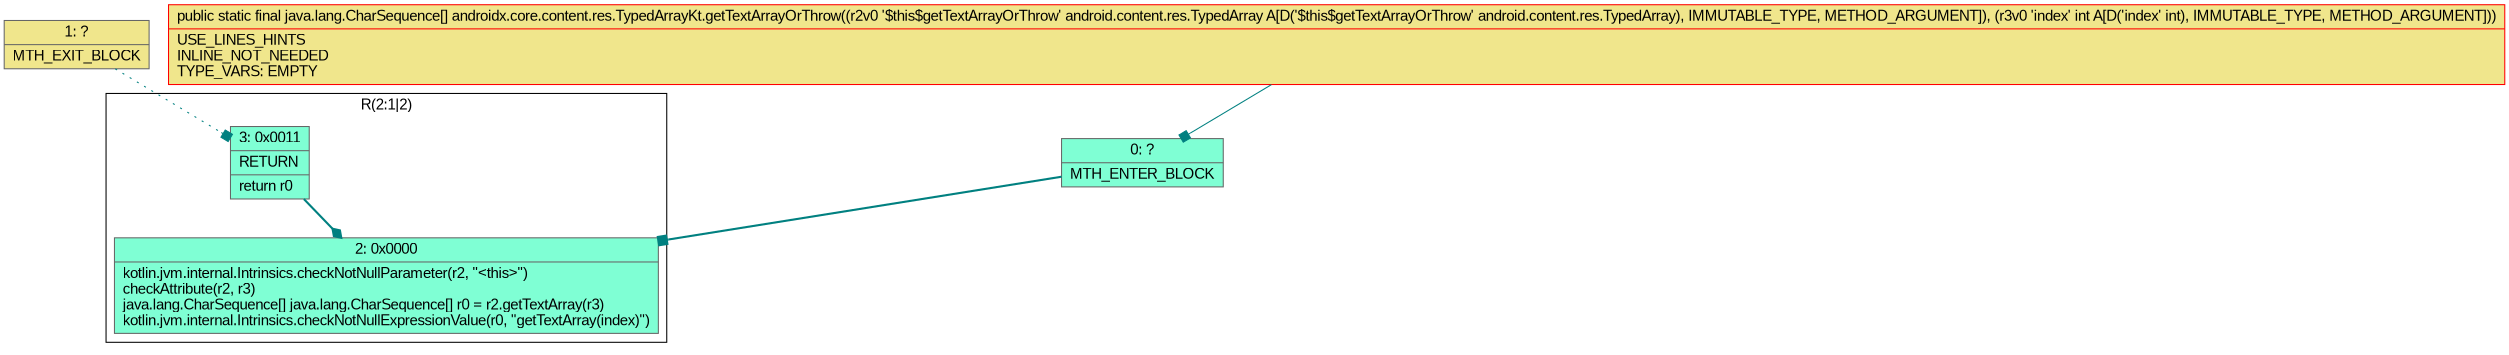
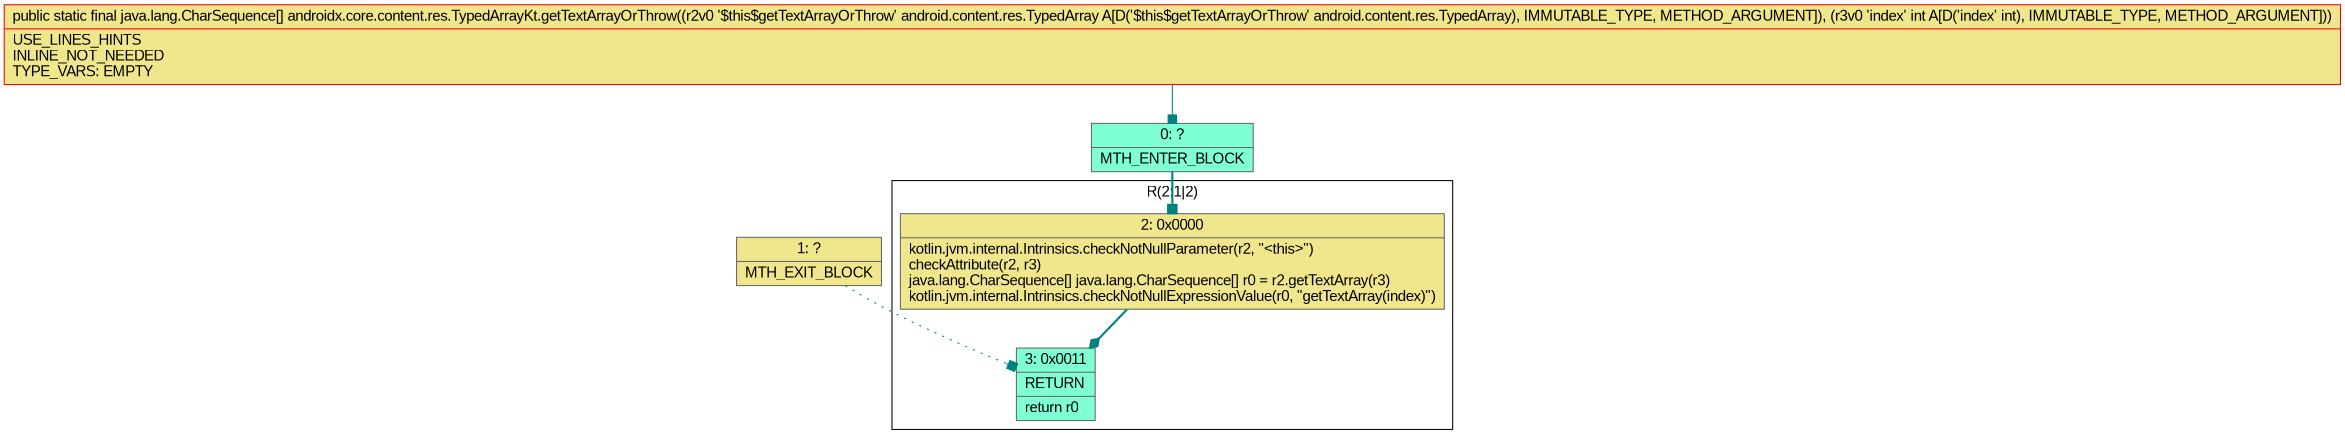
(318, 214) -> (1113, 324)
(386, 286) -> (1172, 261)
